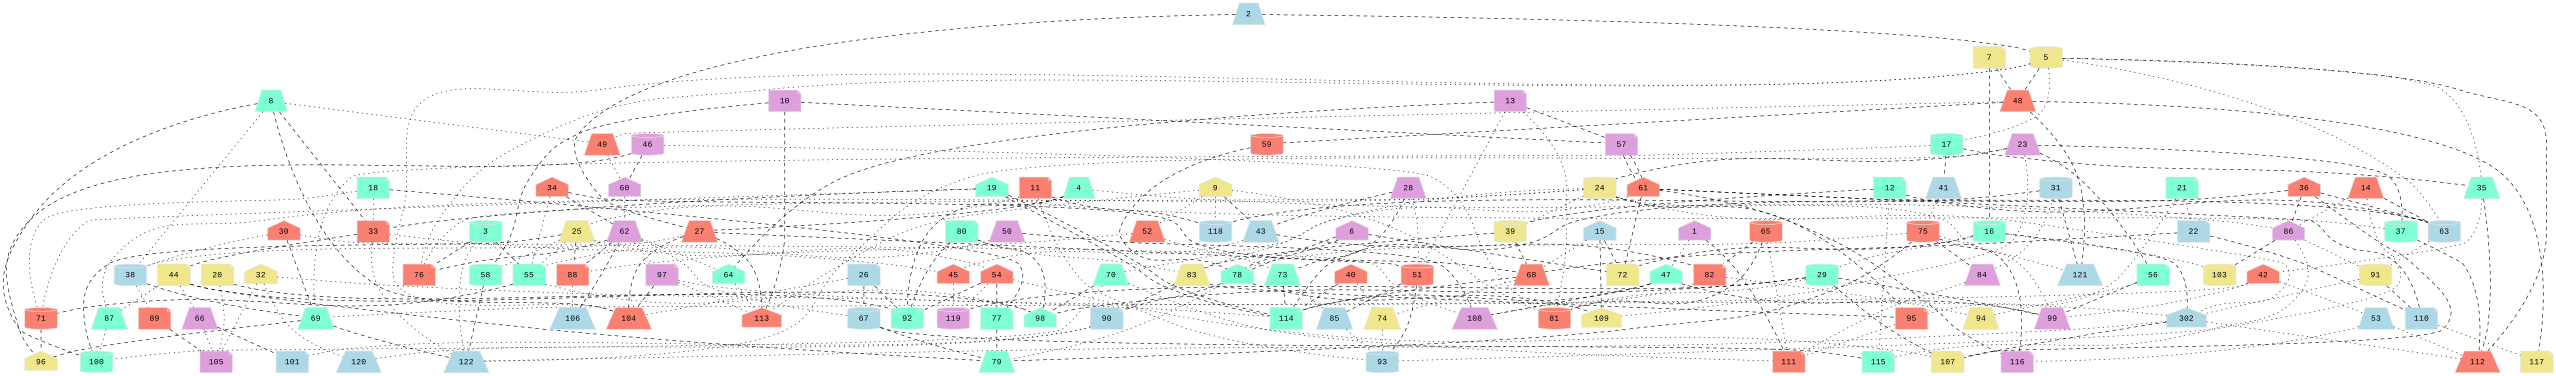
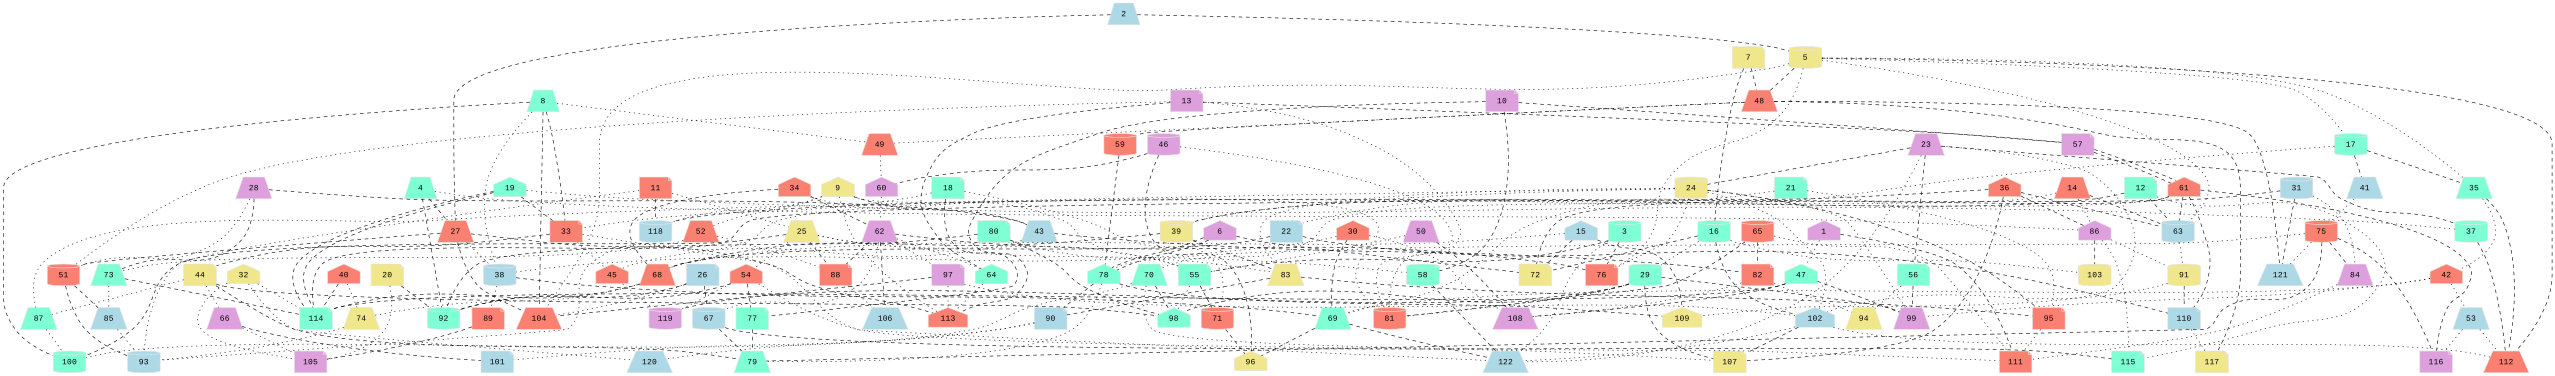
(284, 212) -> none
(2186, 318) -> (1815, 318)
